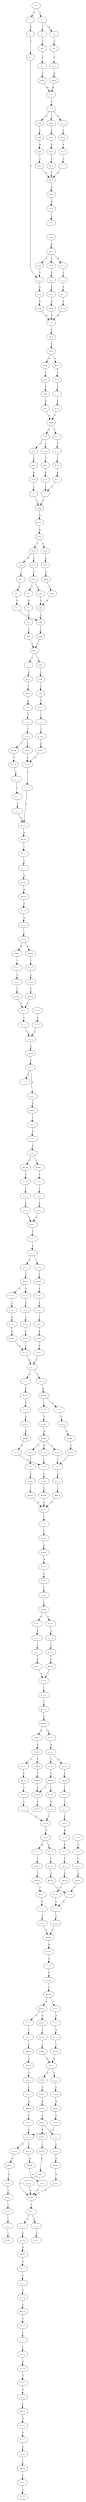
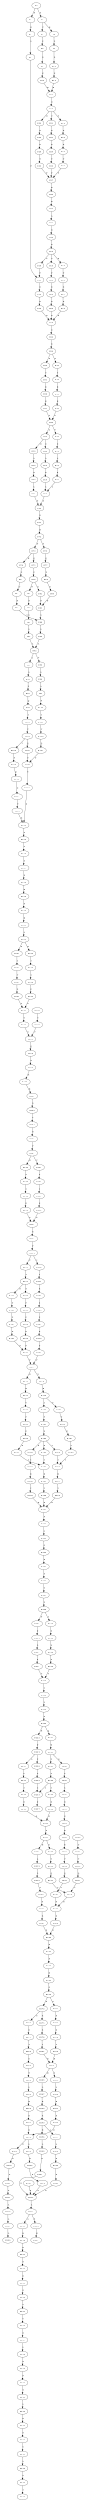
none -> (51, 229)
(32, 1081) -> (28, 1088)
